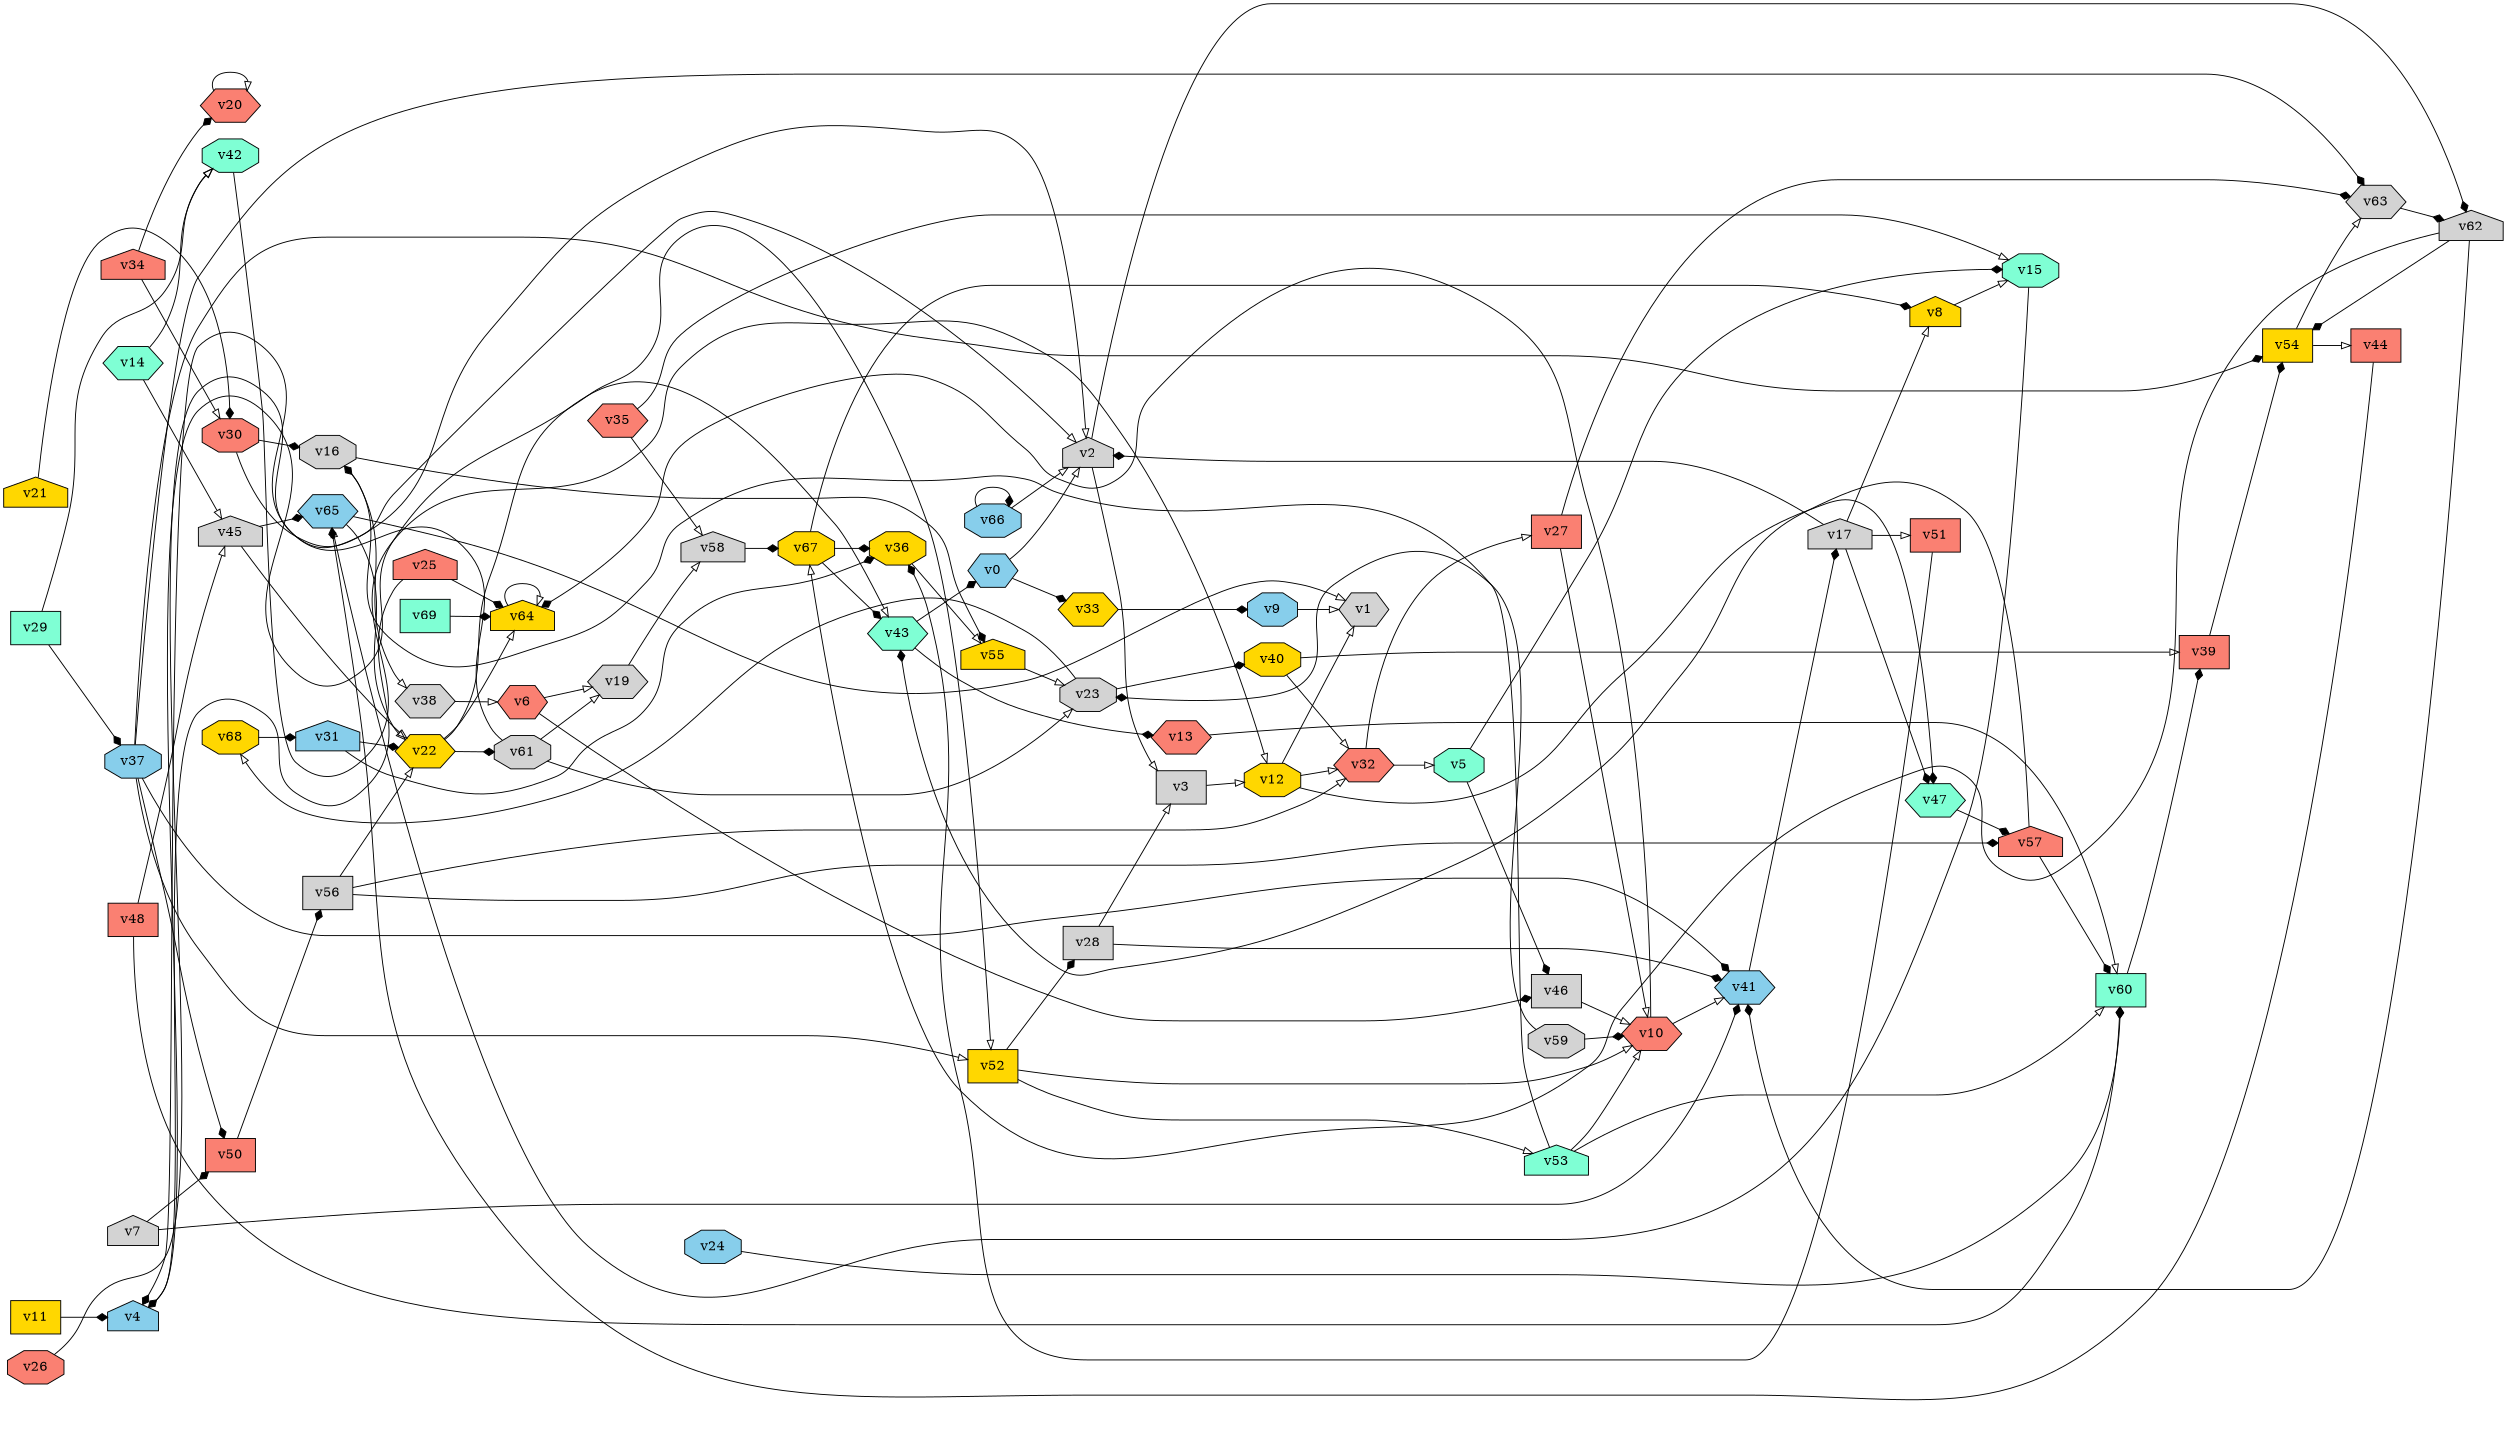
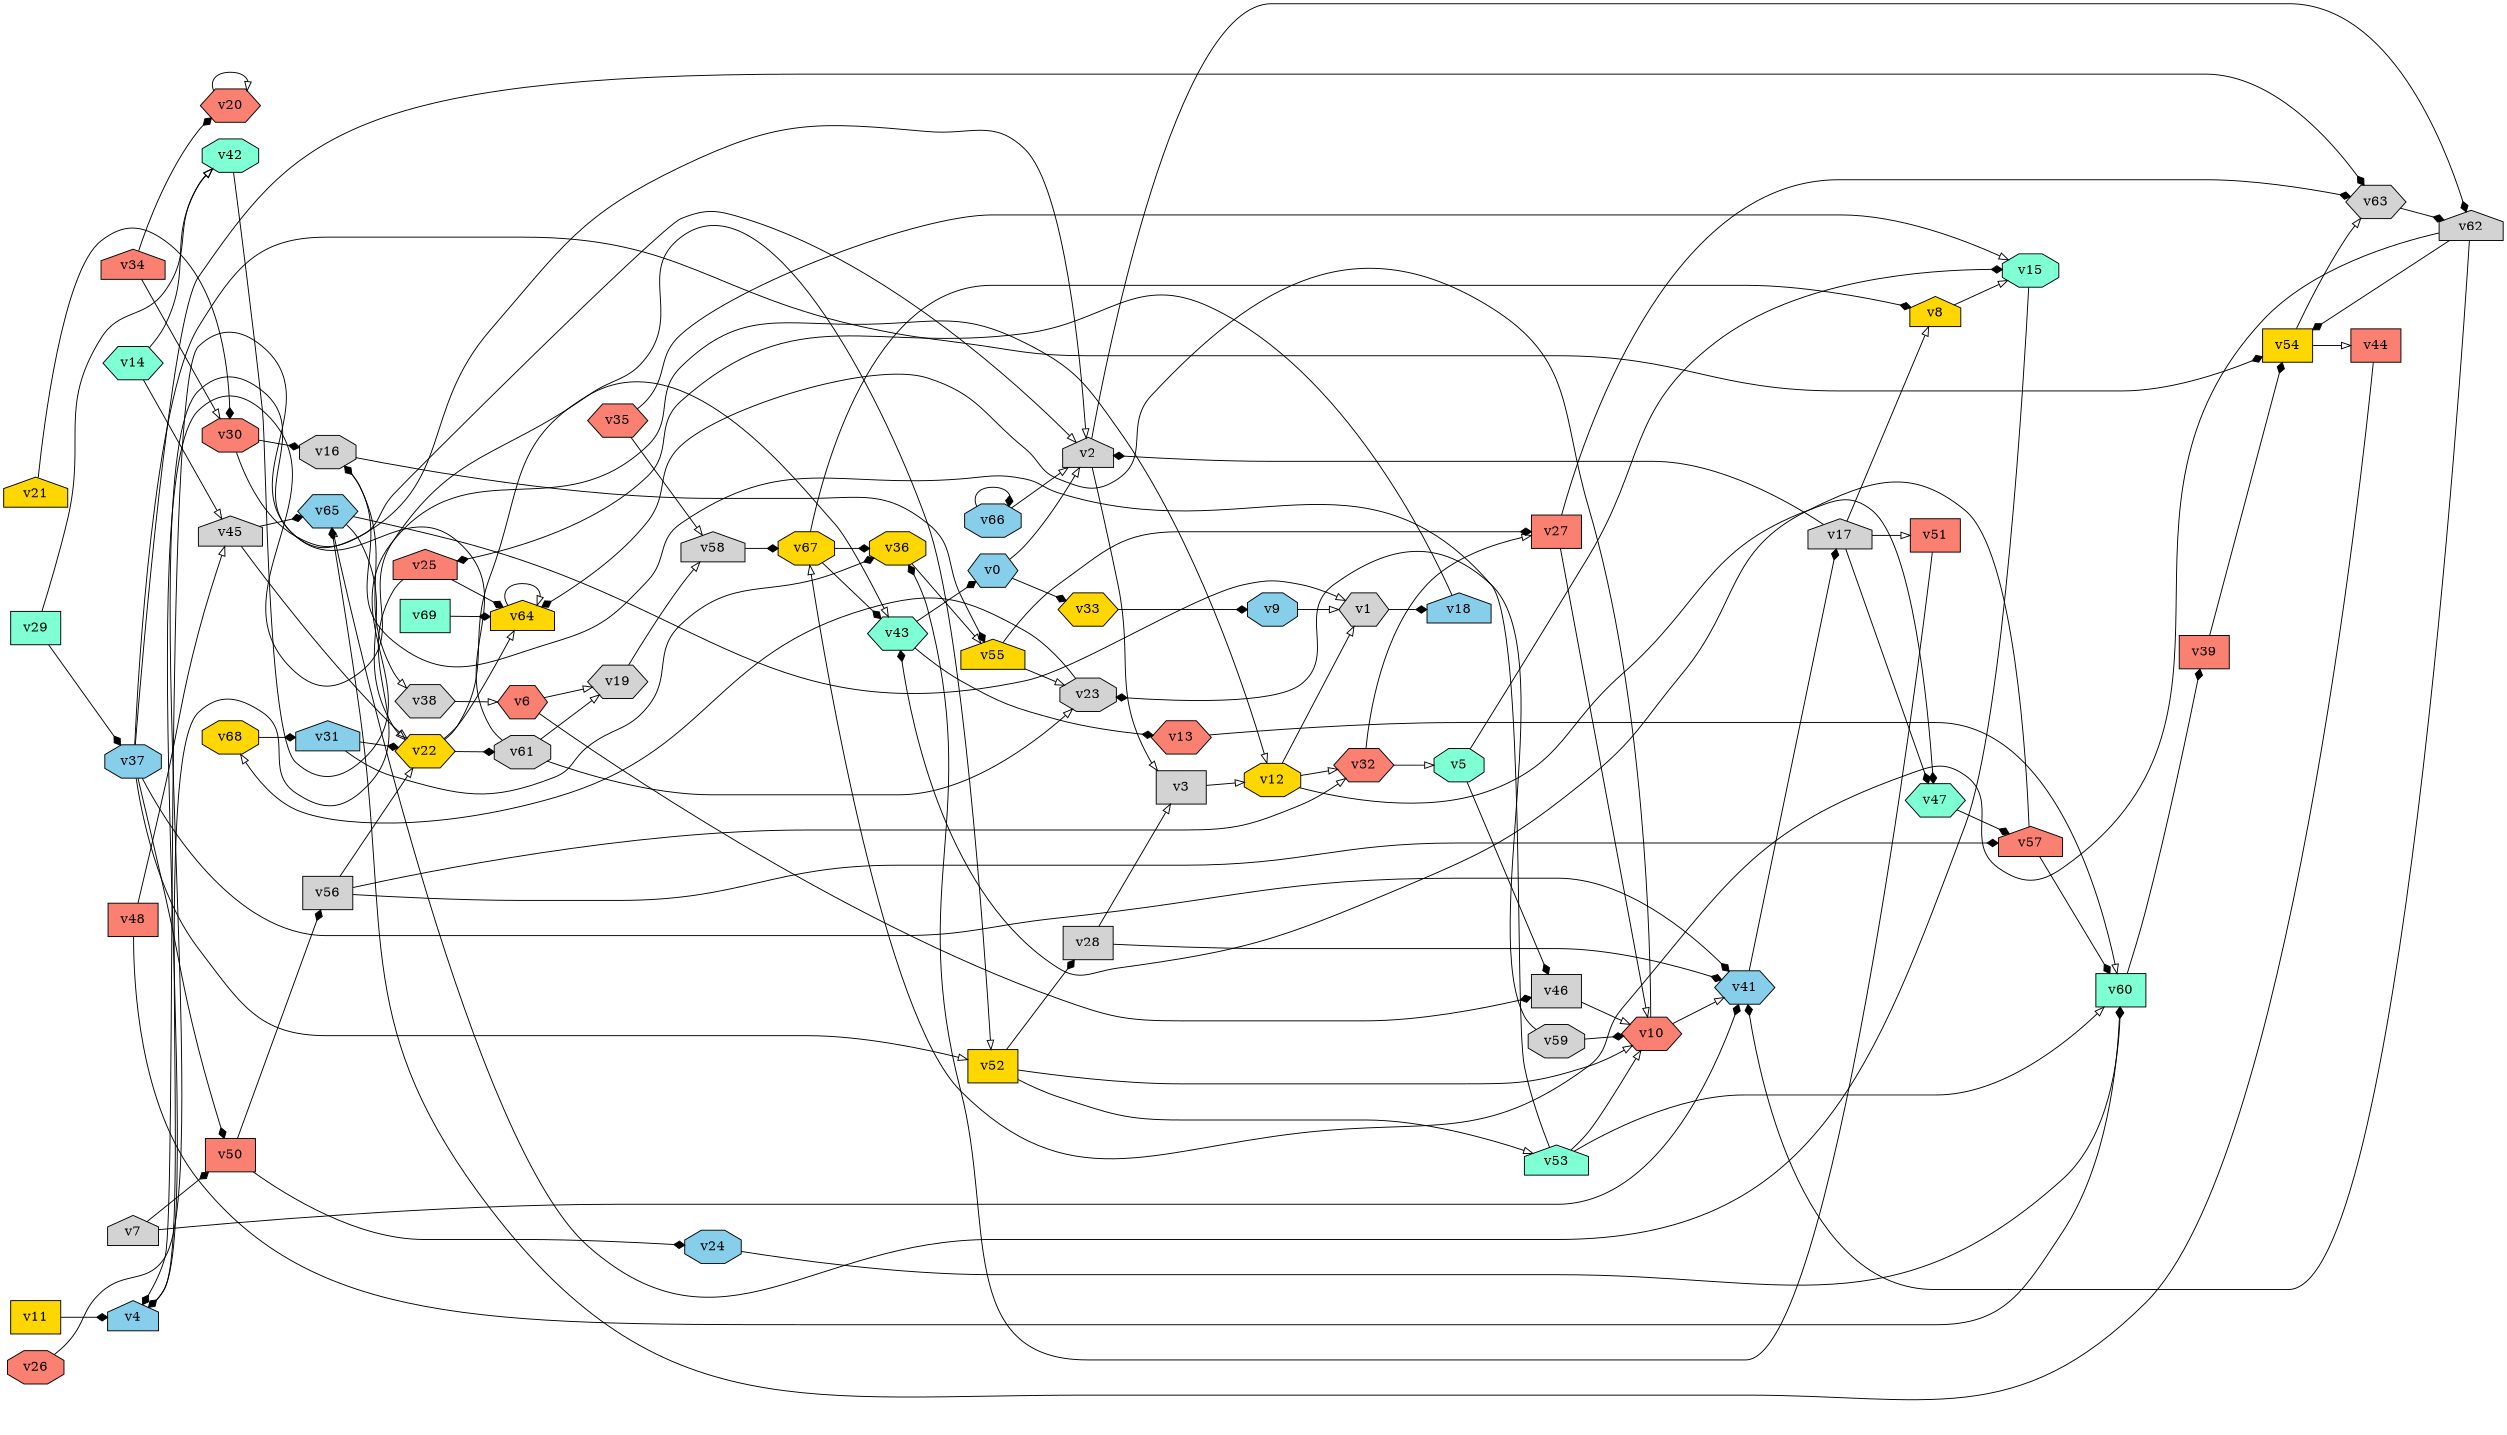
none -> (1242, 532)
none -> (1459, 610)
(1272, 660) -> none
none -> (456, 1239)
